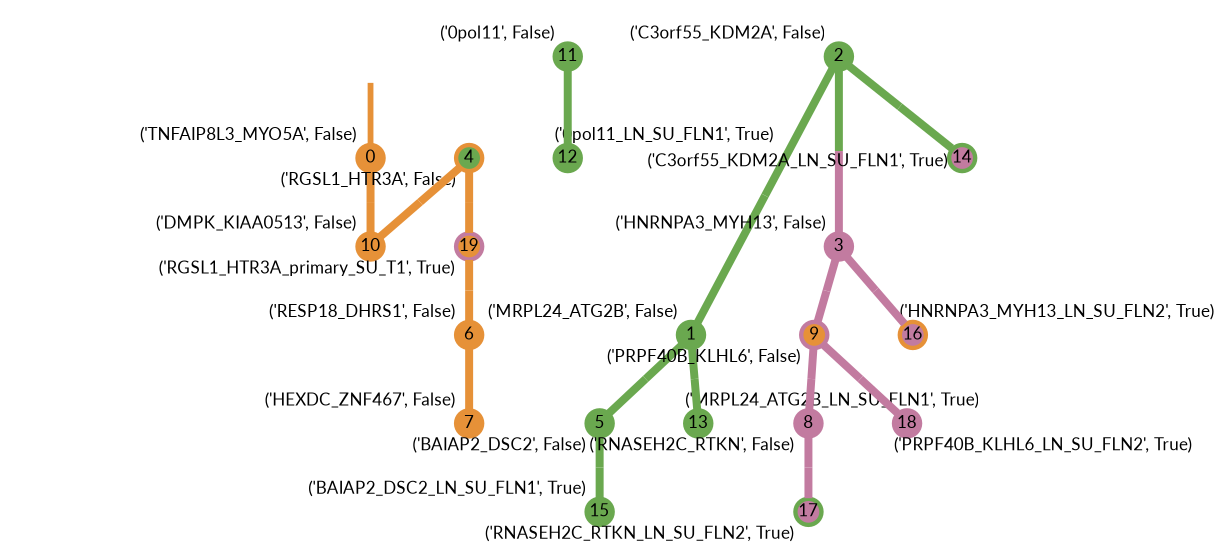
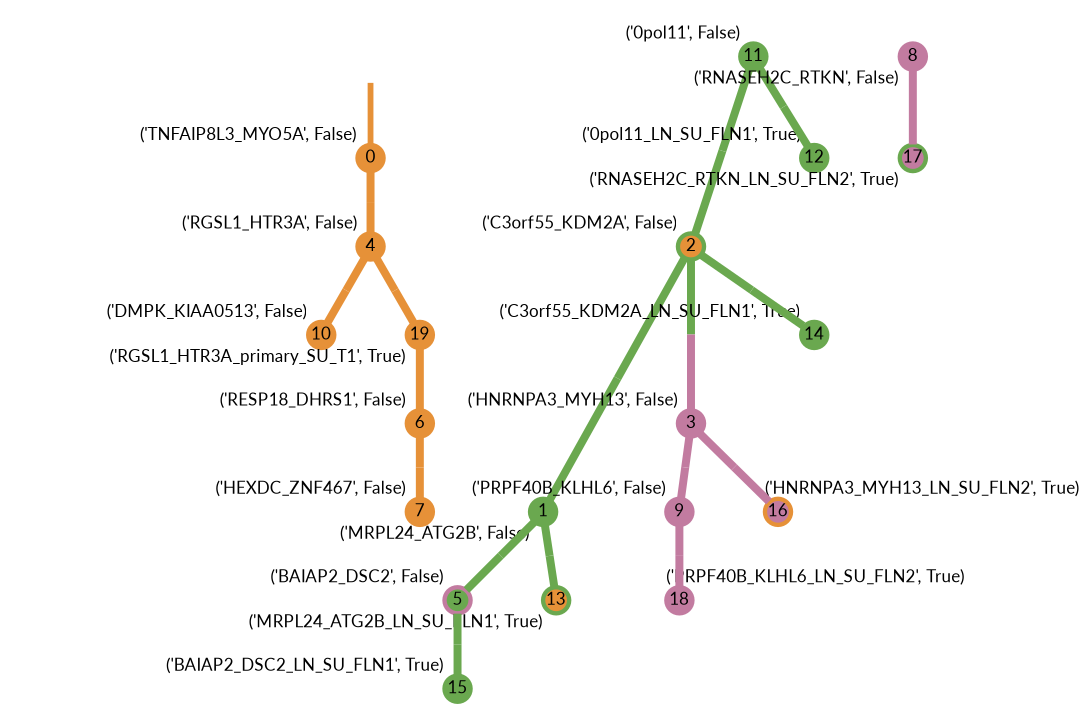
(839, 57) -> (691, 247)
none -> (722, 151)
(469, 158) -> (371, 247)
(962, 158) -> (814, 335)
(371, 202) -> (371, 202)
(469, 247) -> (420, 335)
(814, 335) -> (679, 512)
(811, 379) -> none
(600, 423) -> (458, 600)
(698, 423) -> (556, 600)
